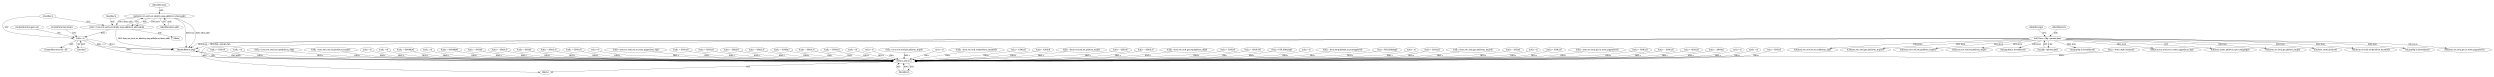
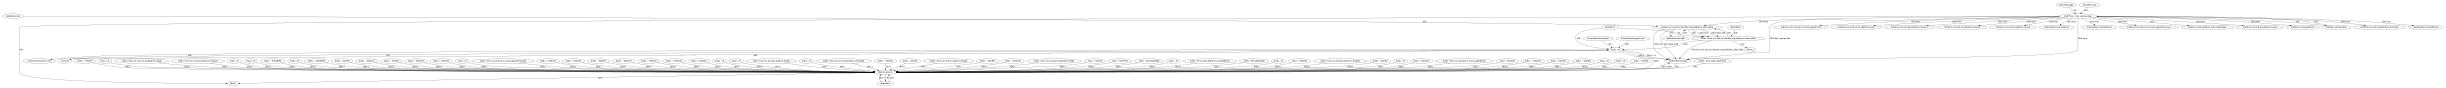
none -> (1882, 18)
